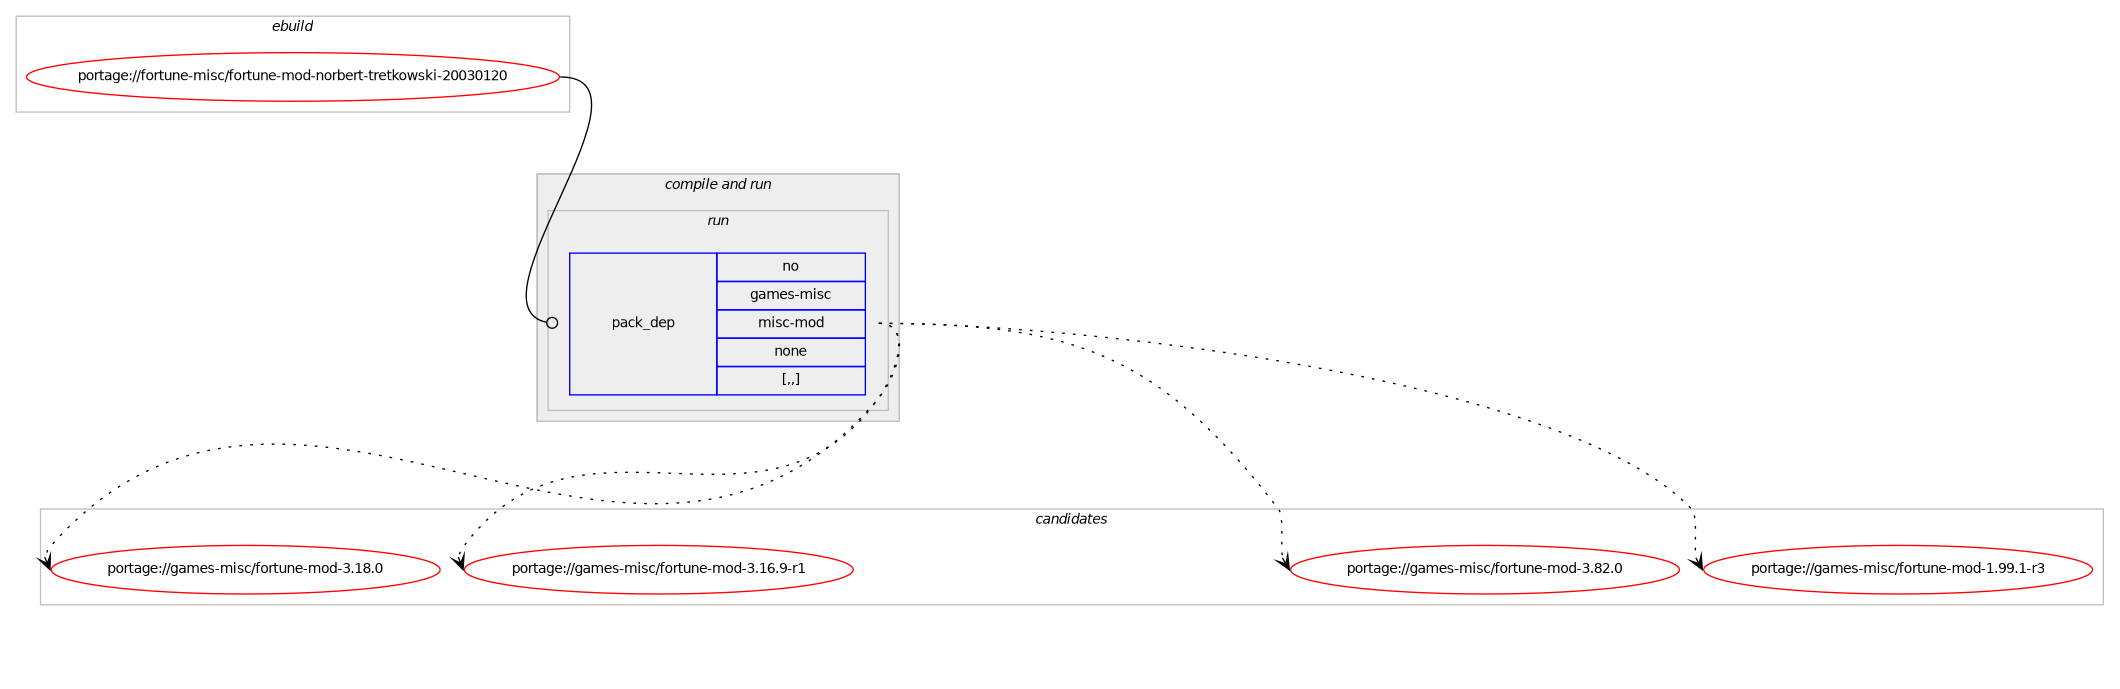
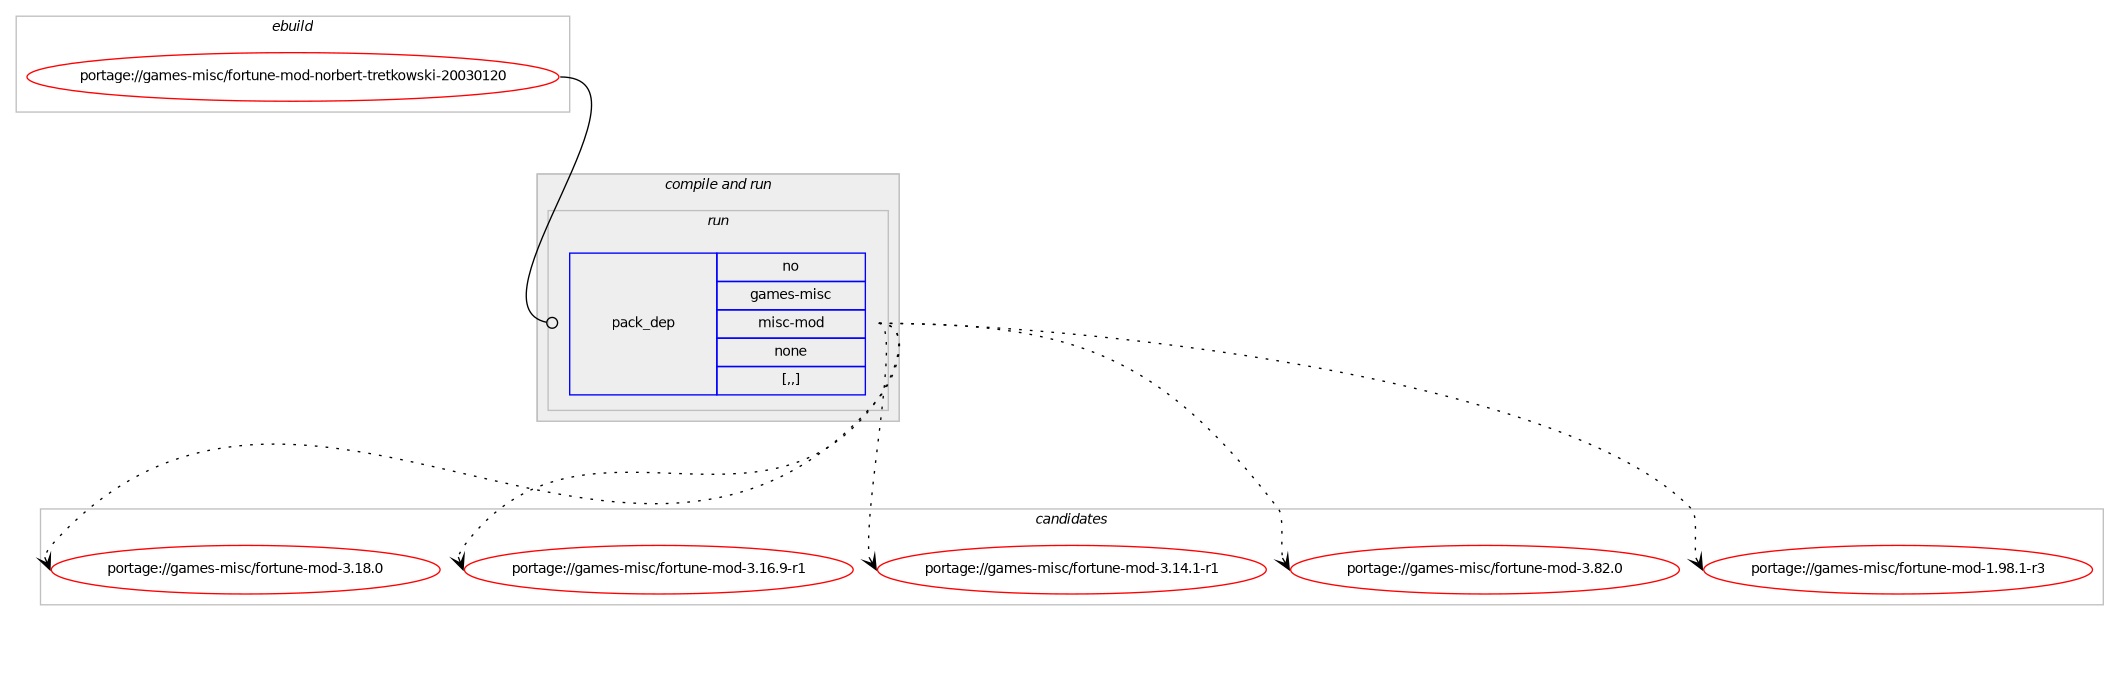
(293, 77) -> (293, 77)
none -> (1072, 570)
(1898, 570) -> (1898, 570)
